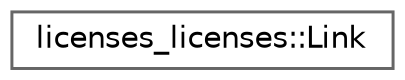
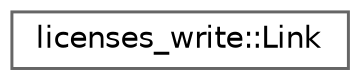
(202, 40) -> (180, 40)
